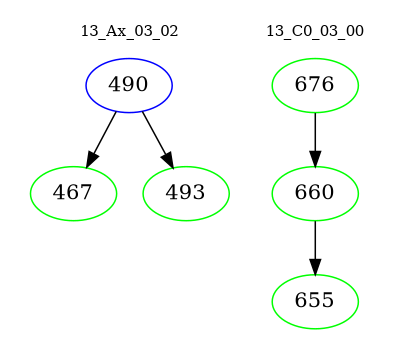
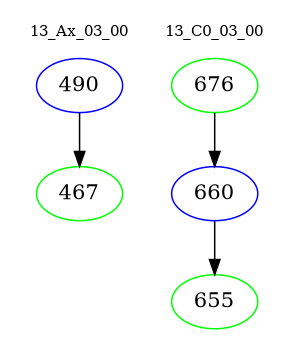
(130, 32) -> (80, 32)
(186, 194) -> none
(315, 194) -> (215, 194)
